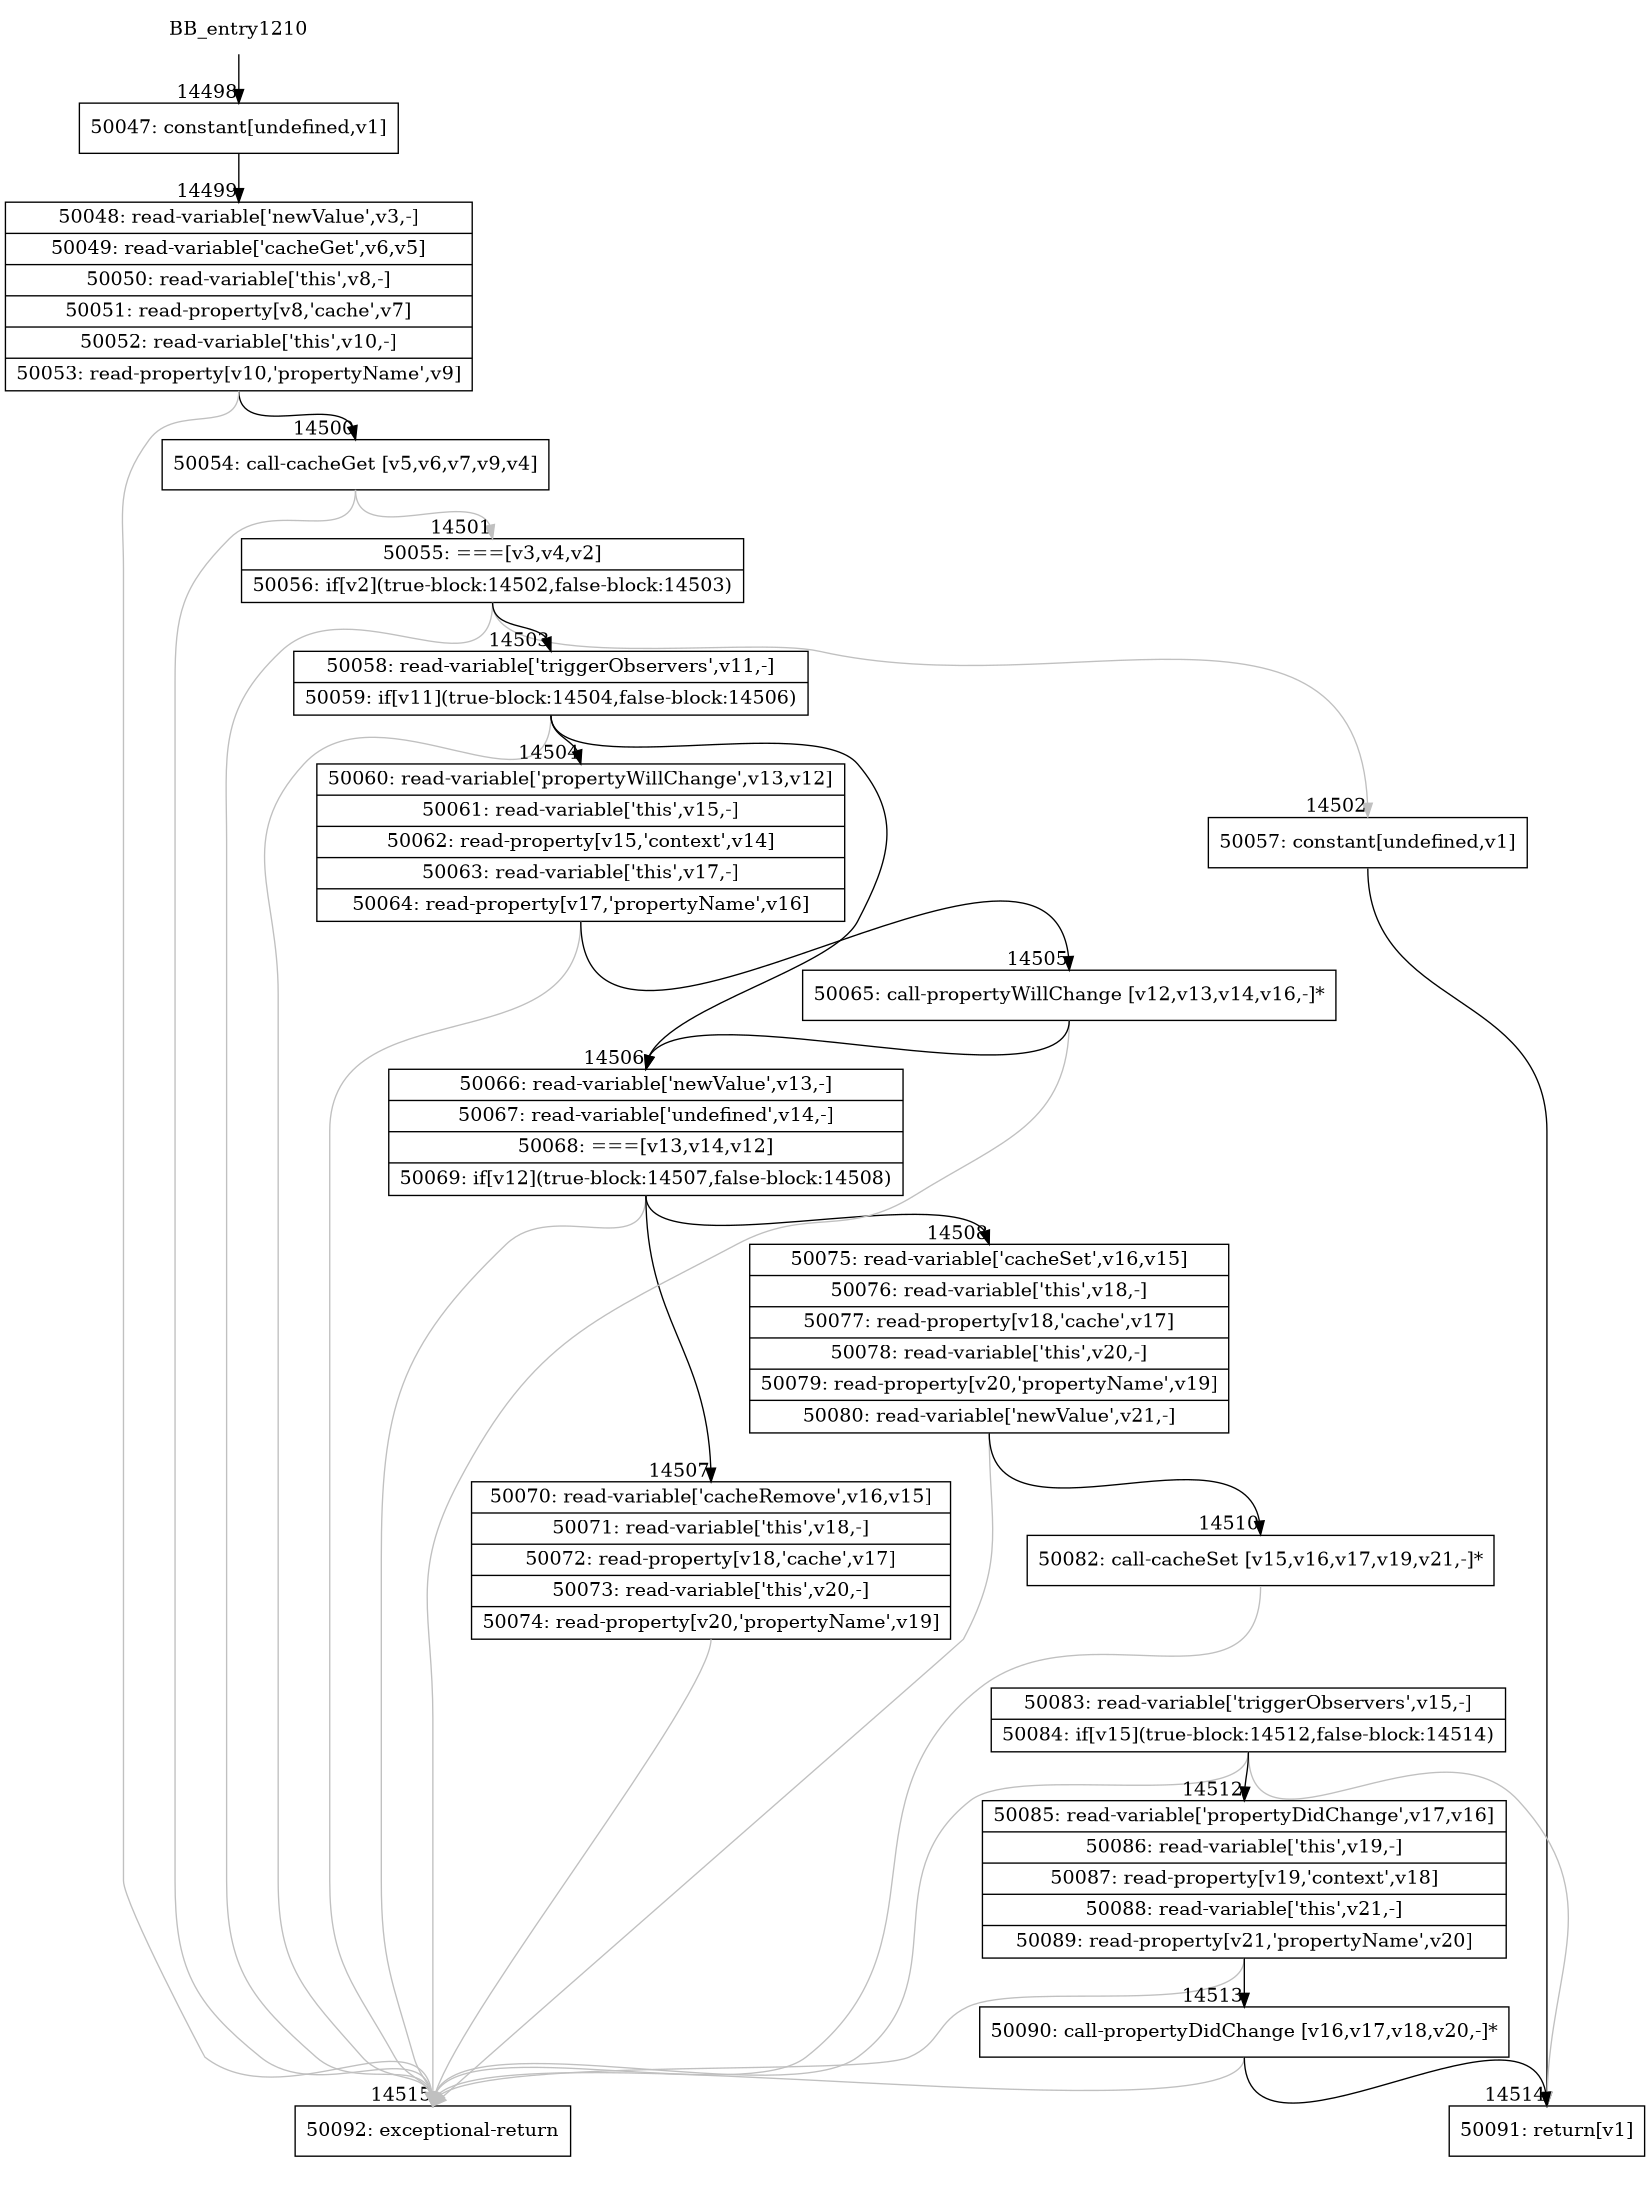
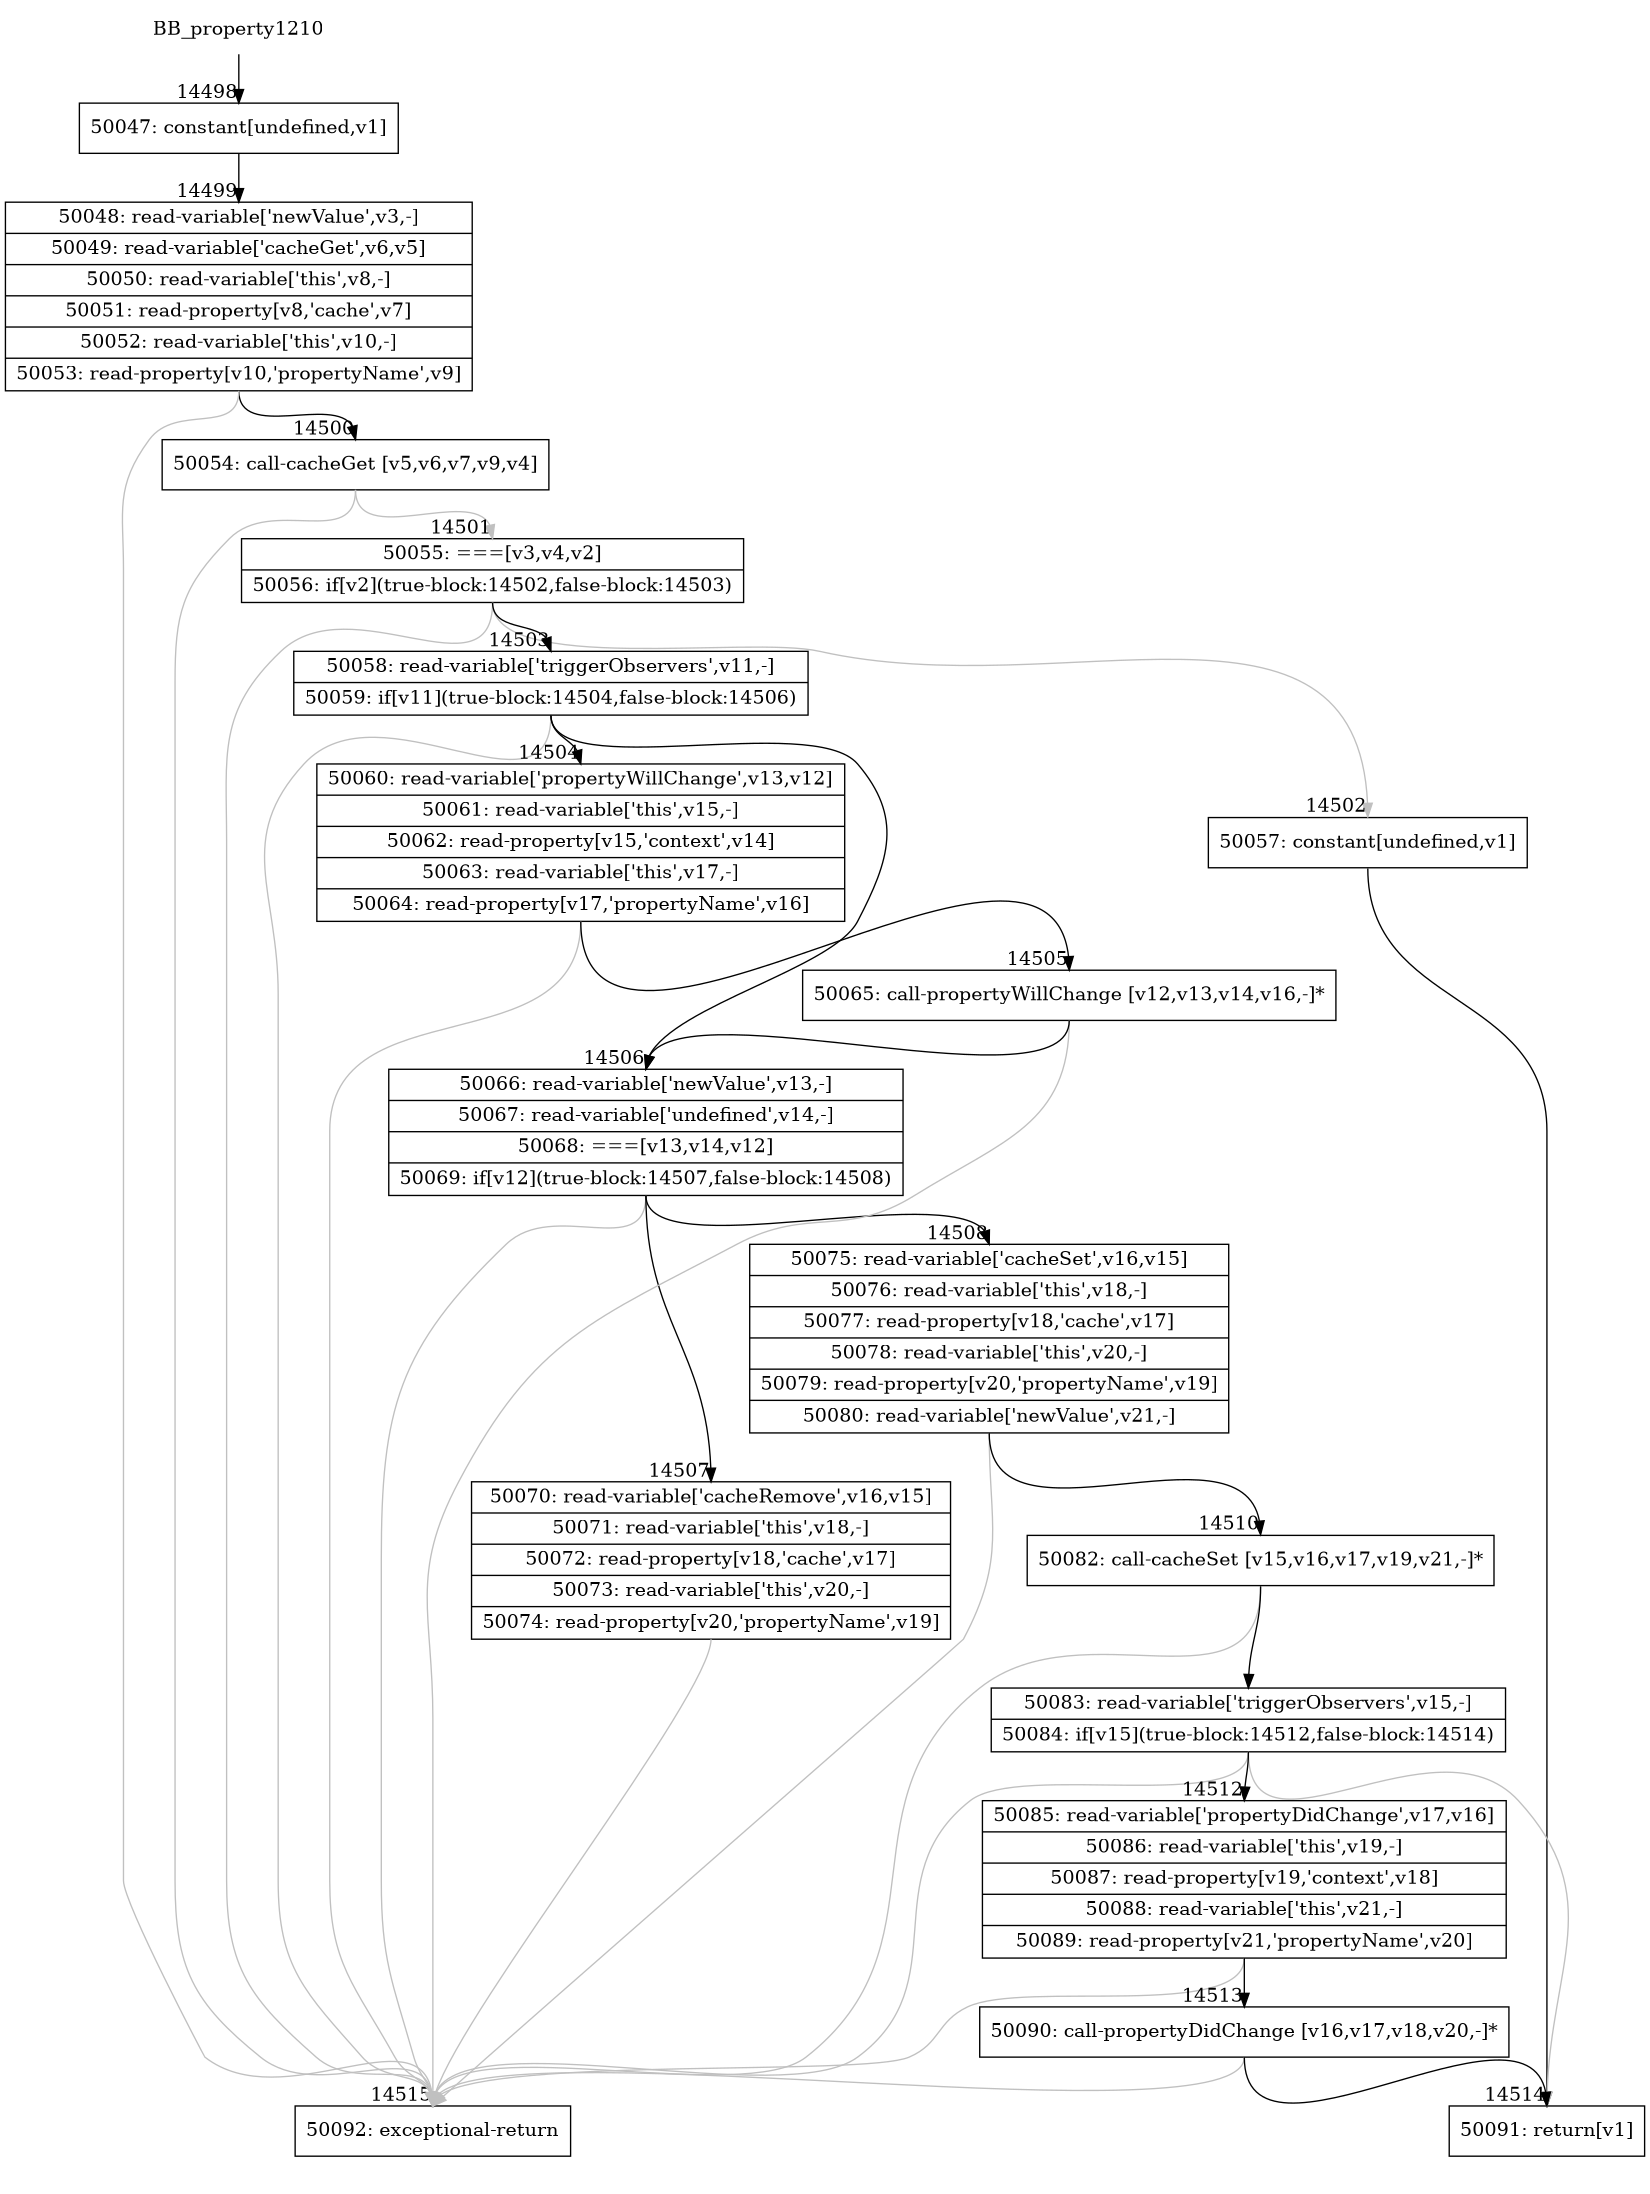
(239, 30) -> (239, 30)
none -> (1255, 1635)
